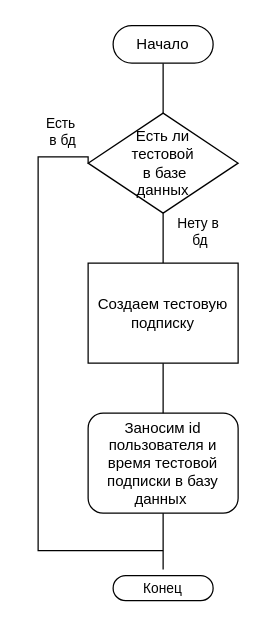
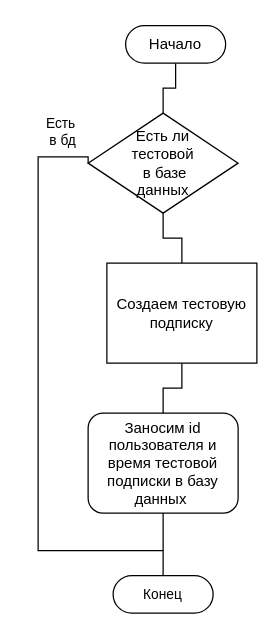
(163, 44) -> (176, 44)
(201, 232) -> none
(163, 313) -> (182, 313)
(163, 588) -> (163, 594)
